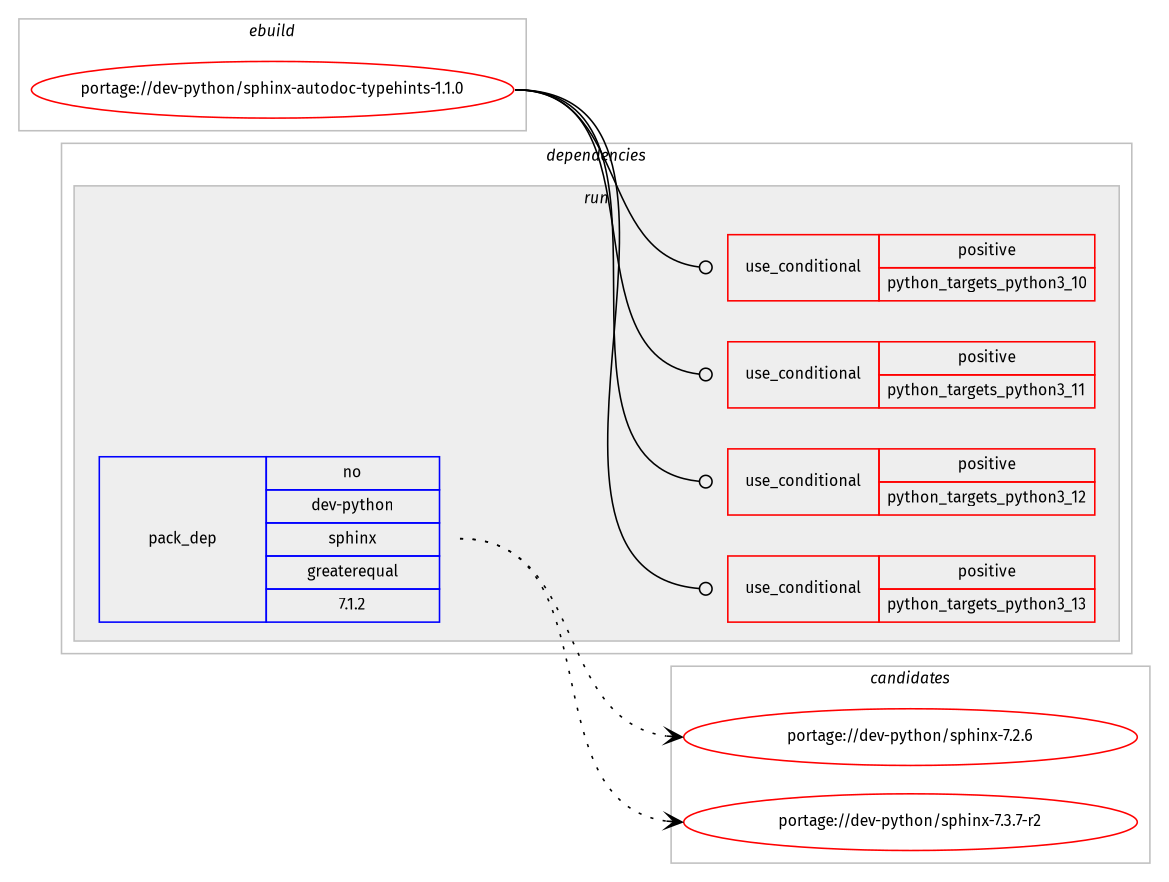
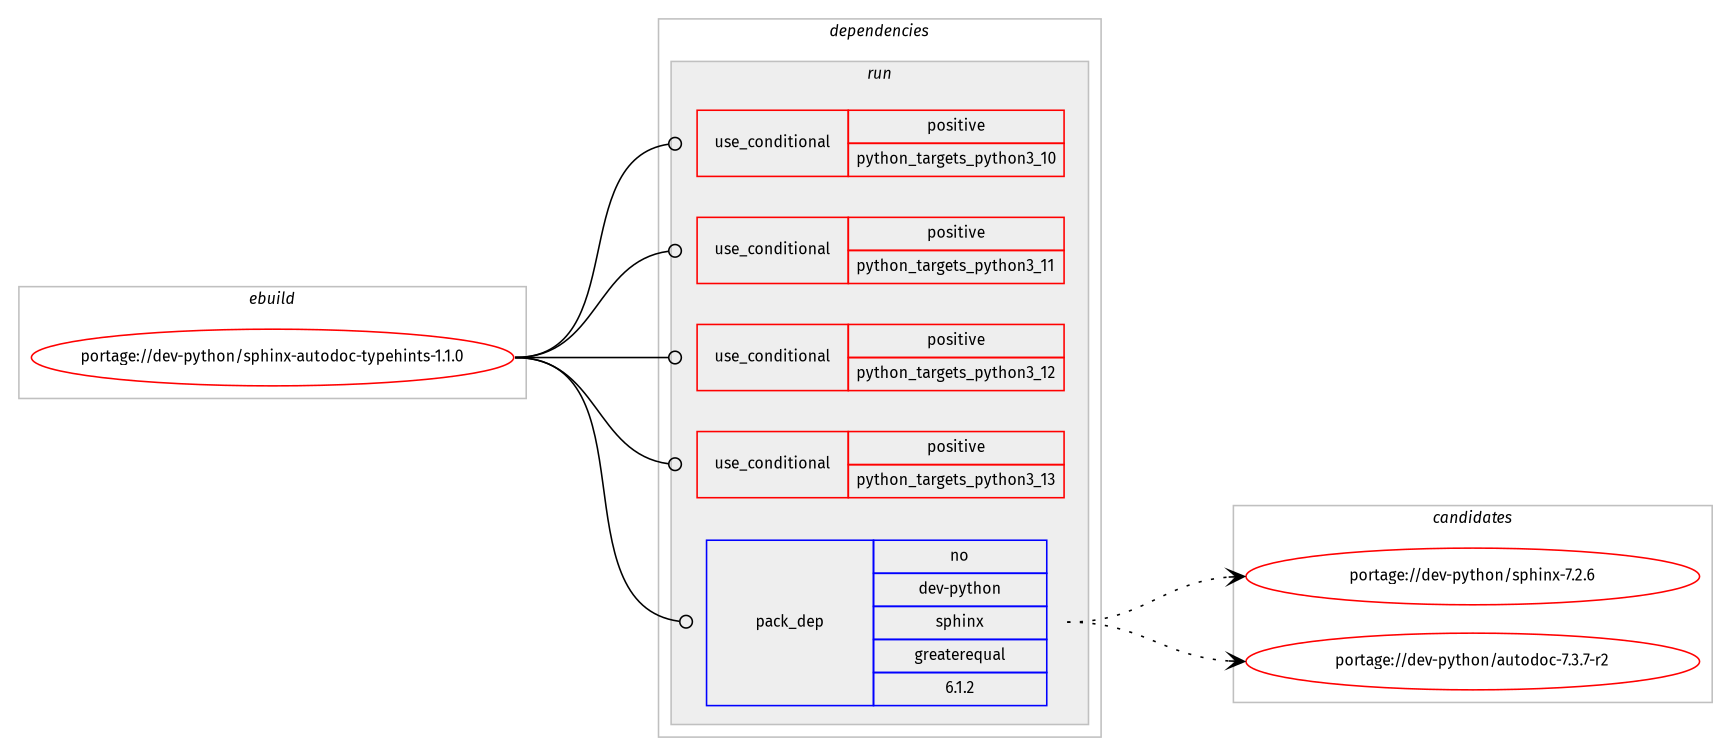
none -> (603, 483)
(353, 605) -> (960, 688)
(911, 822) -> (1473, 662)
